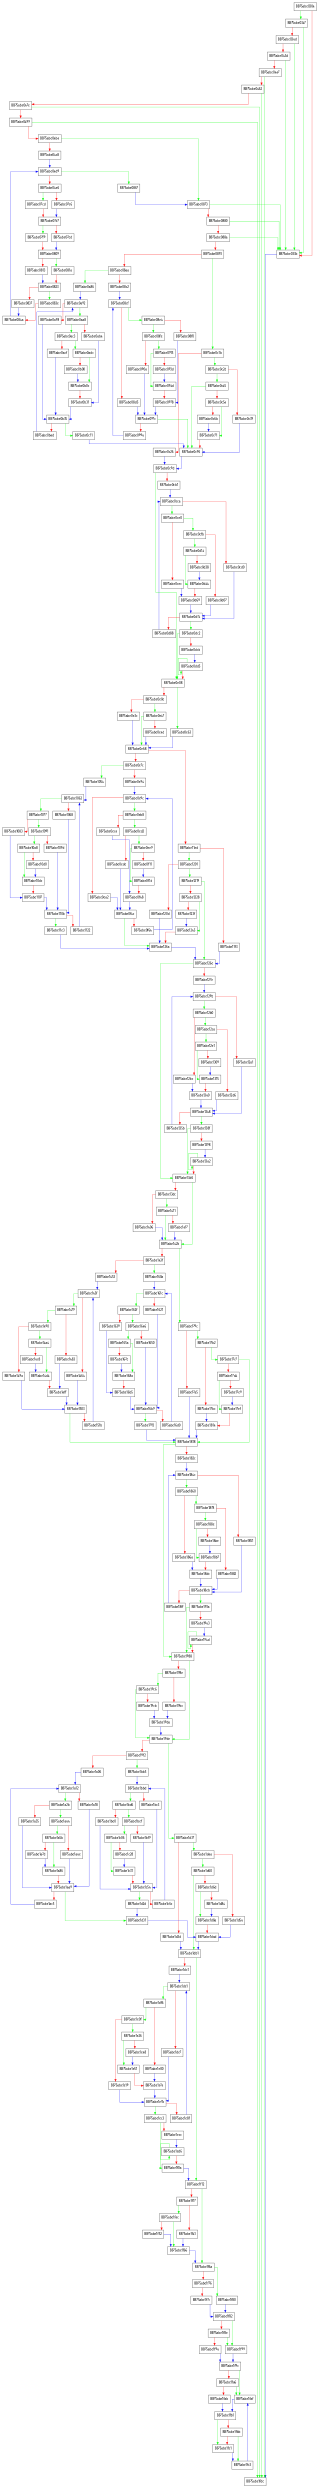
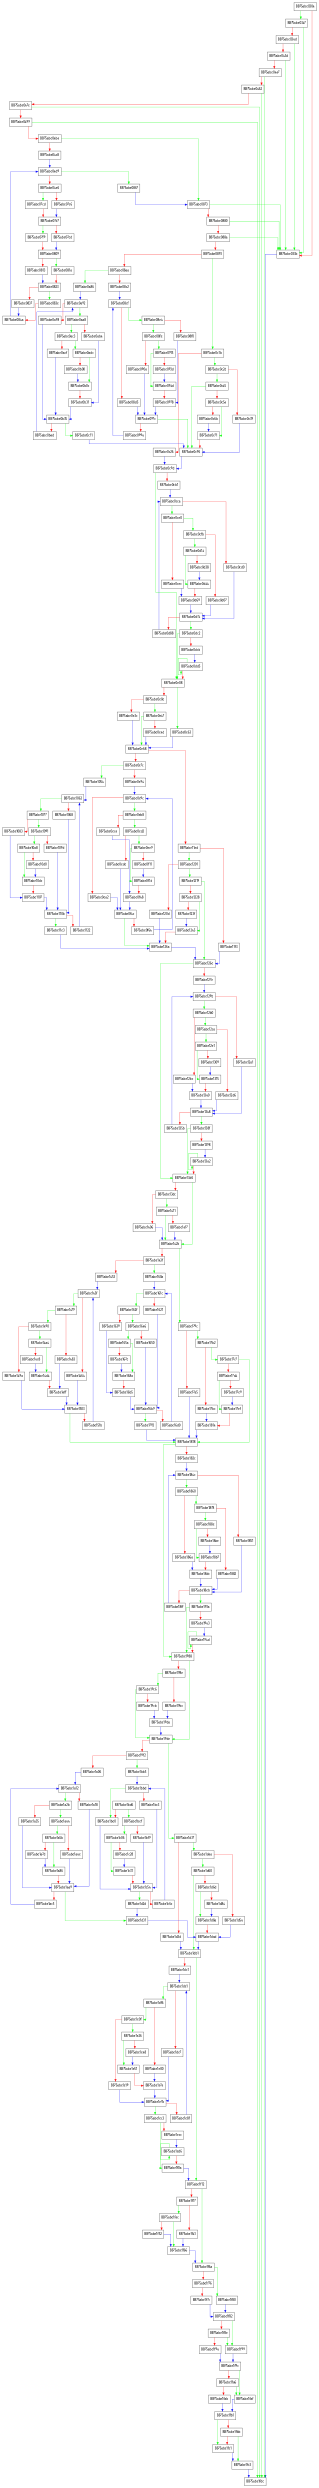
(130, 1796) -> (111, 1794)
(248, 2433) -> (249, 2472)
